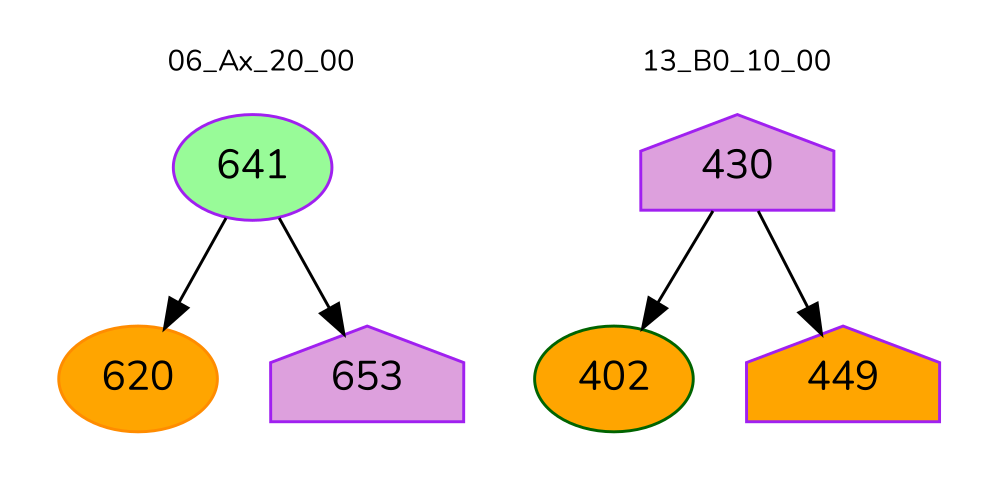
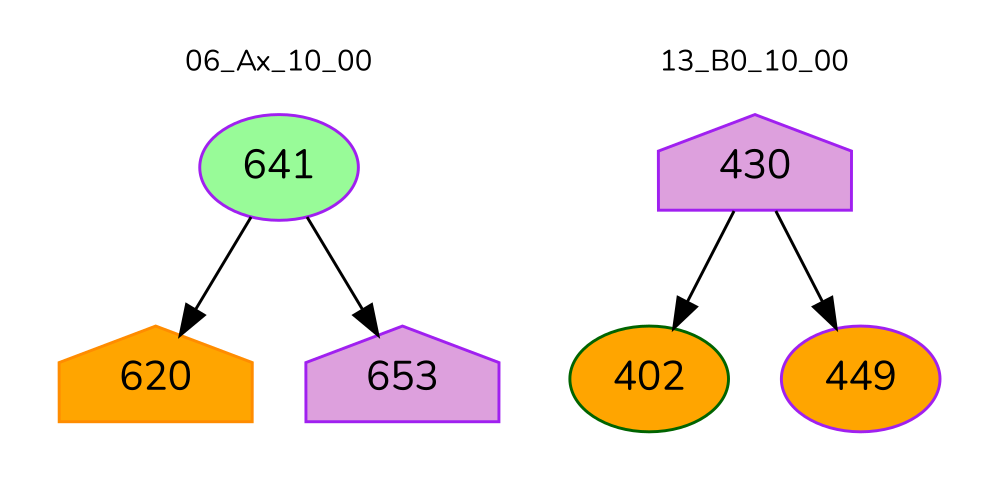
(261, 63) -> (279, 63)
(138, 379) -> (156, 379)
(843, 379) -> (861, 379)
